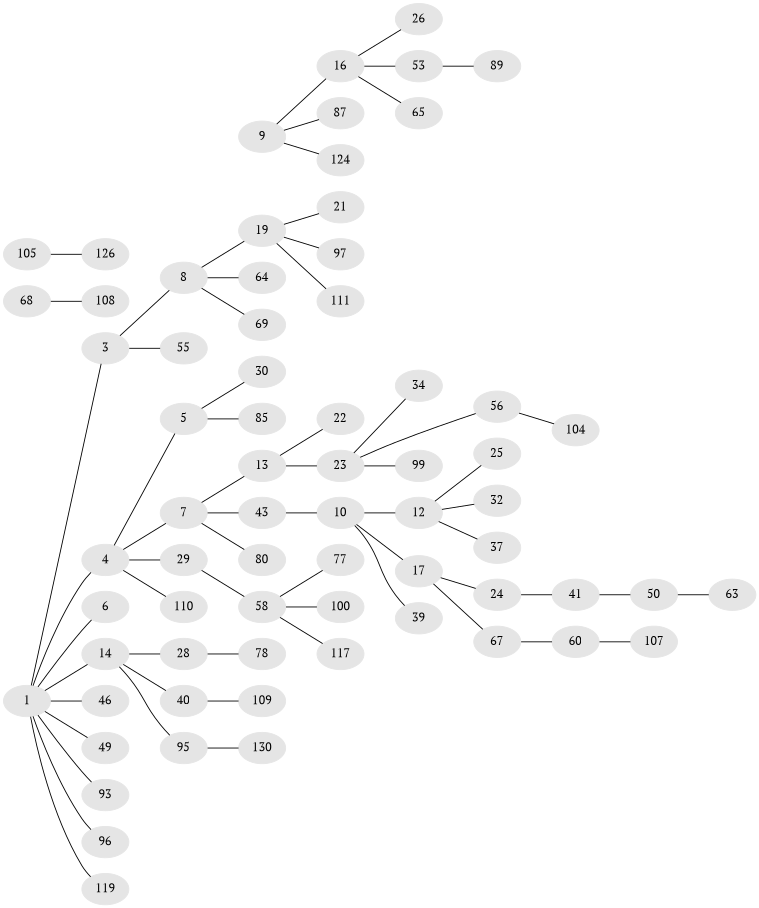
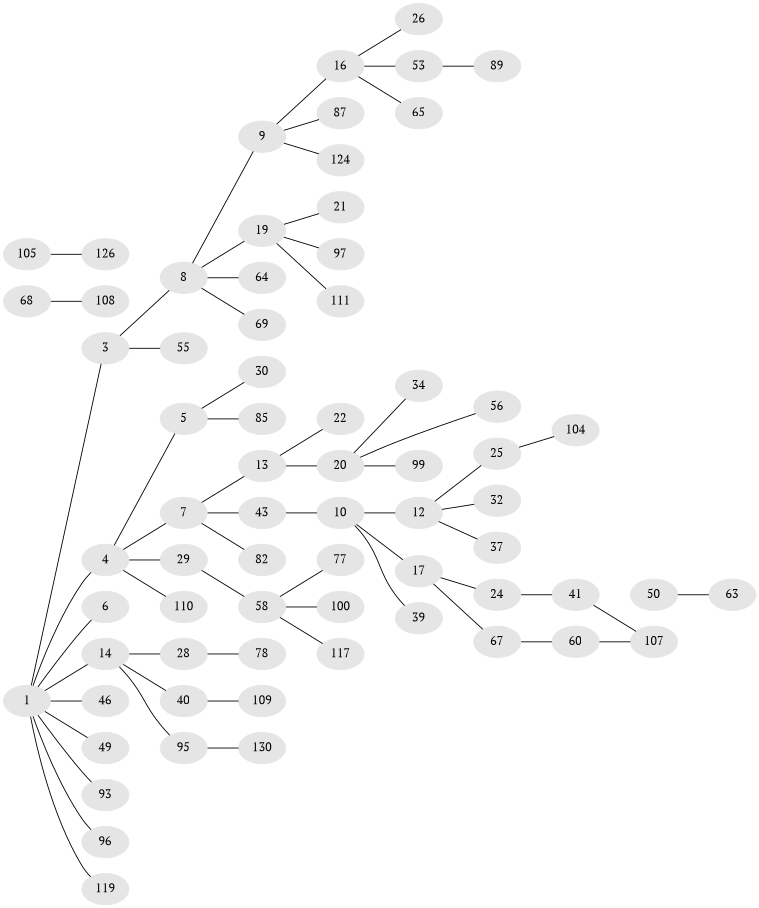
none -> (223, 207)
(537, 418) -> (537, 442)
(340, 466) -> (340, 466)
(262, 560) -> (262, 560)
(615, 595) -> (615, 618)
